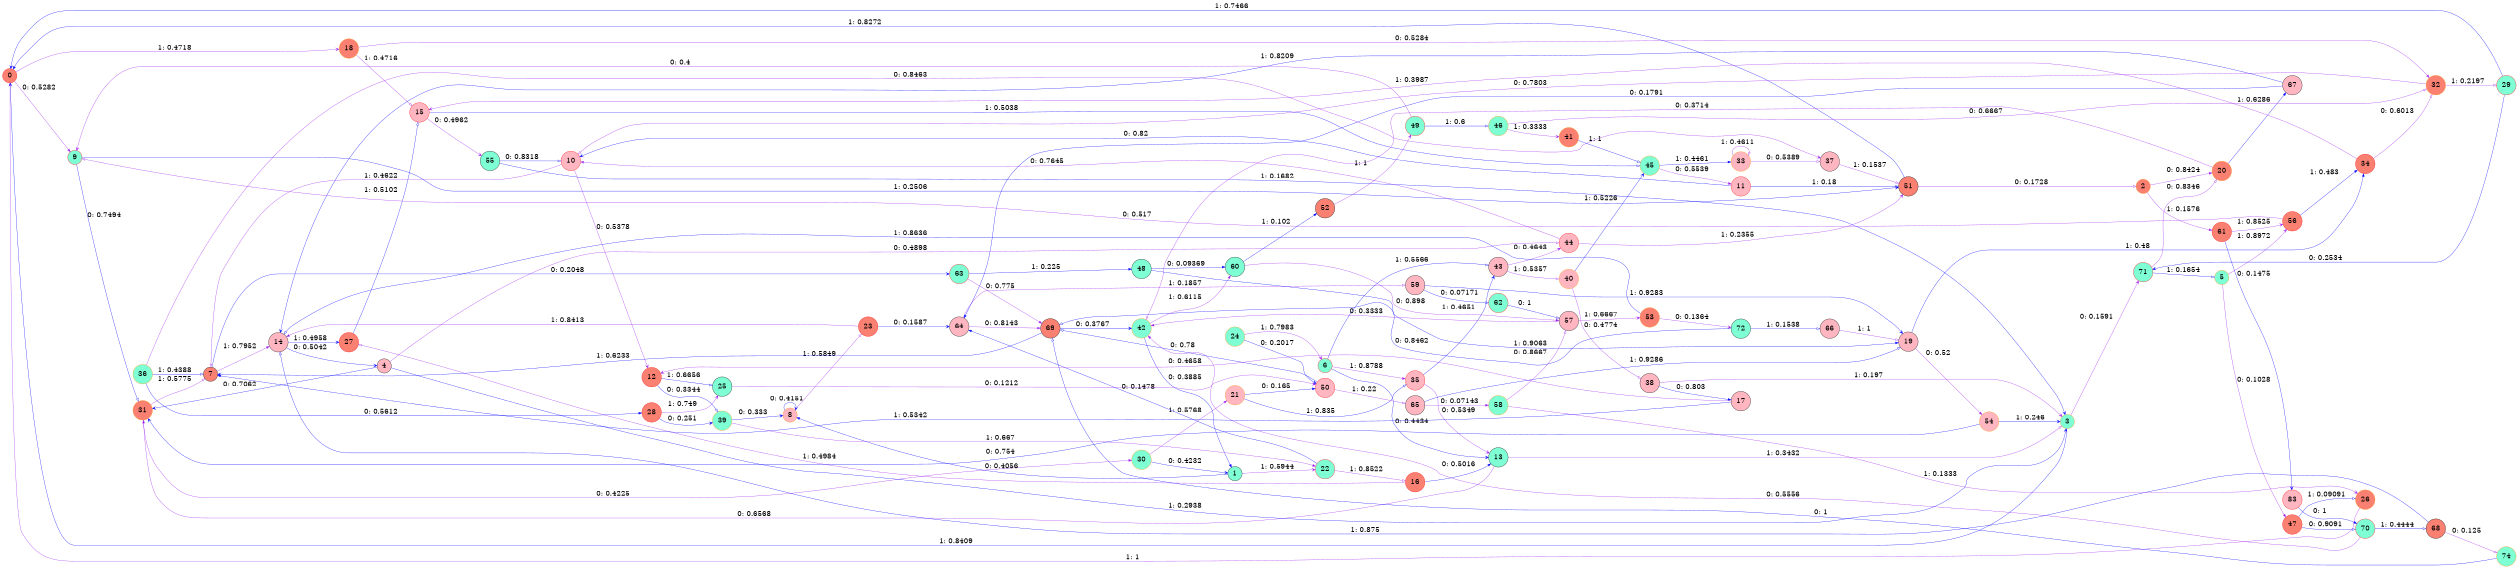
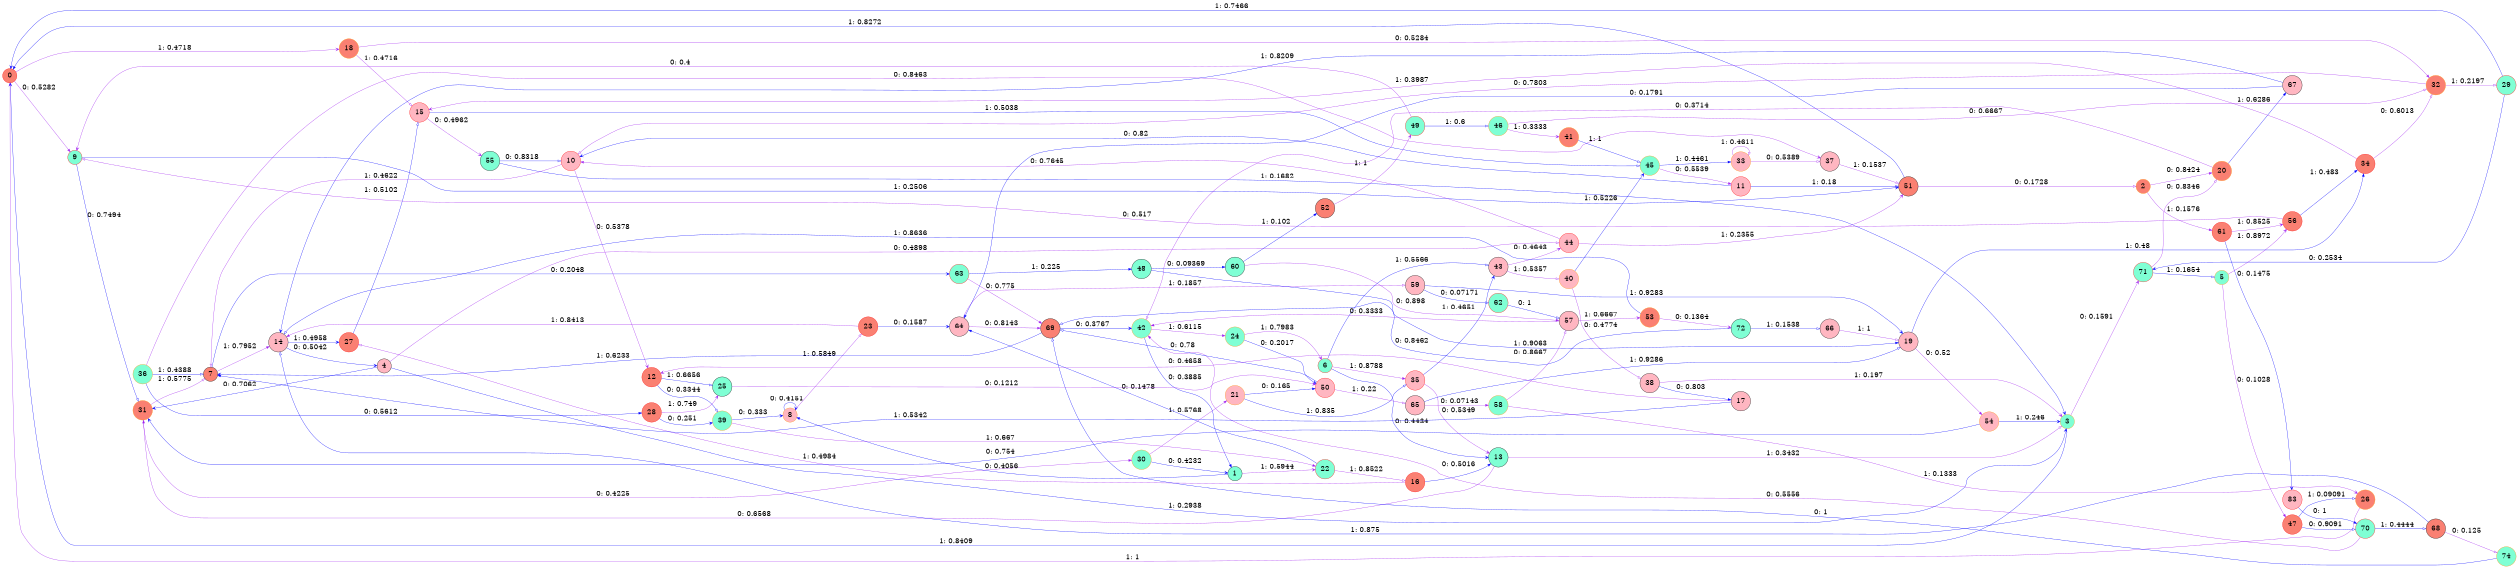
(1194, 308) -> (1187, 332)
